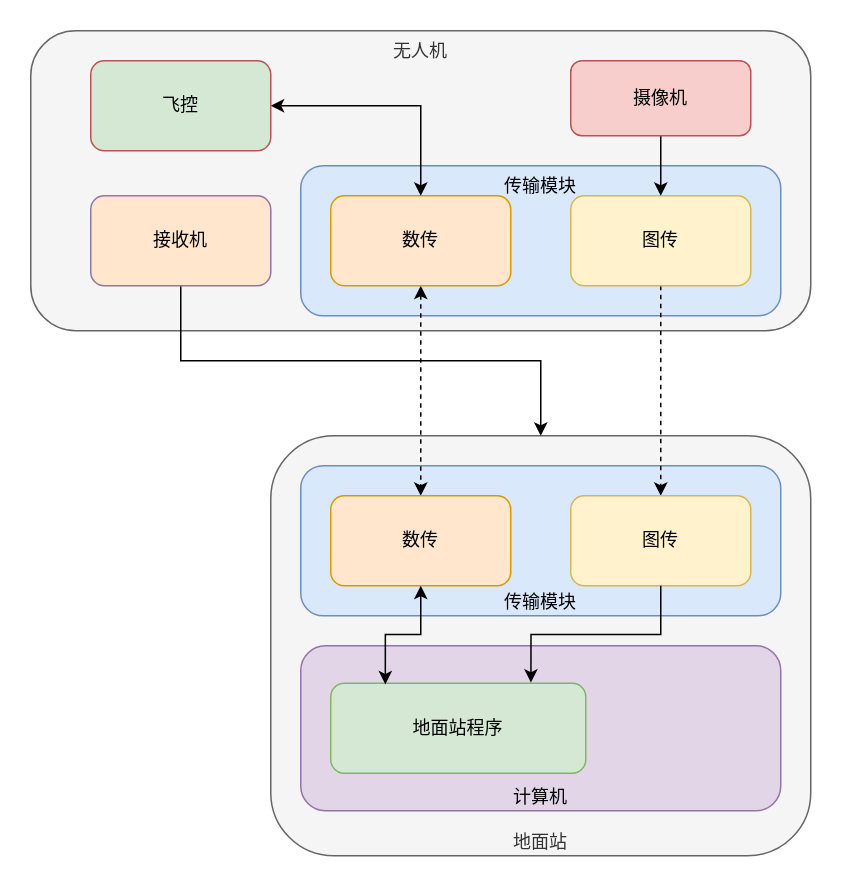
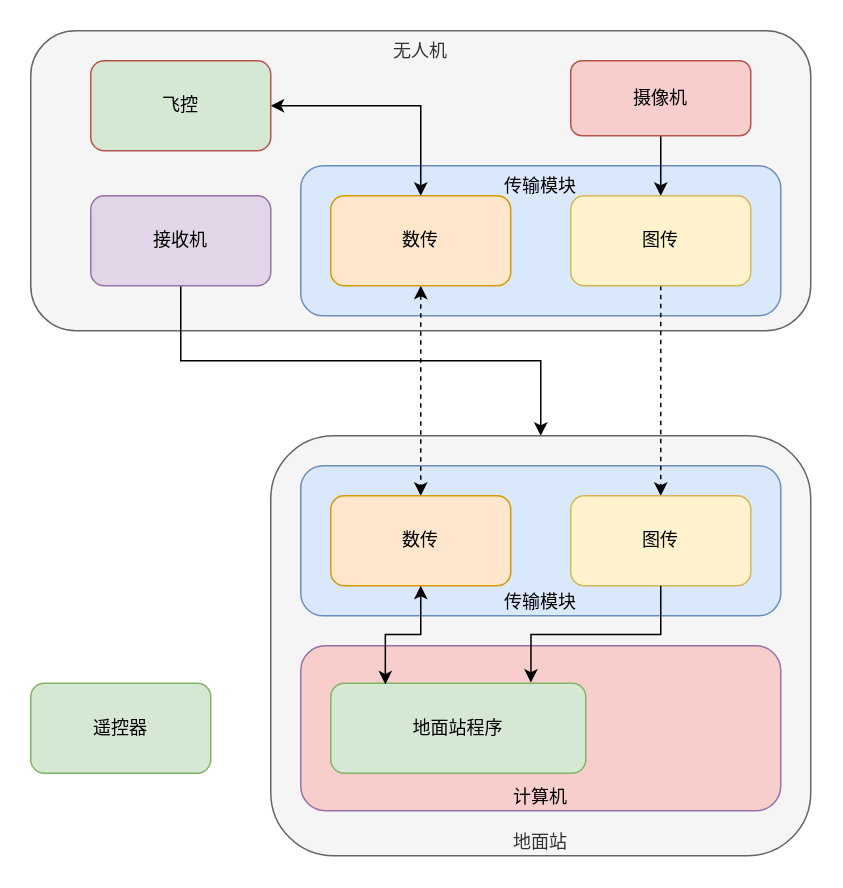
(181, 241) -> (181, 241)
none -> (121, 728)
(541, 795) -> (541, 795)
